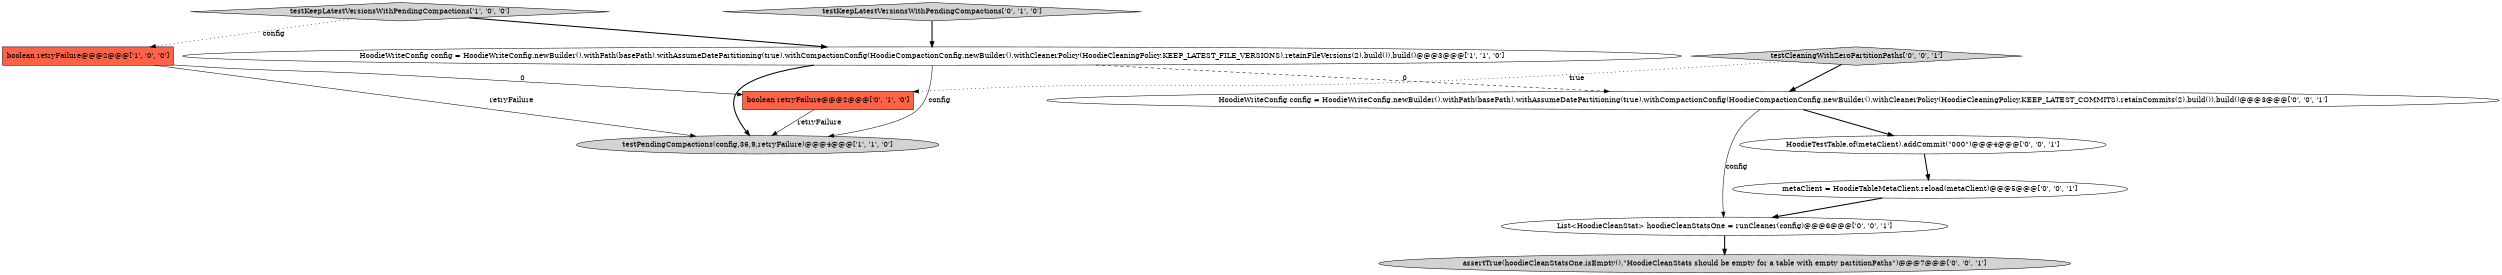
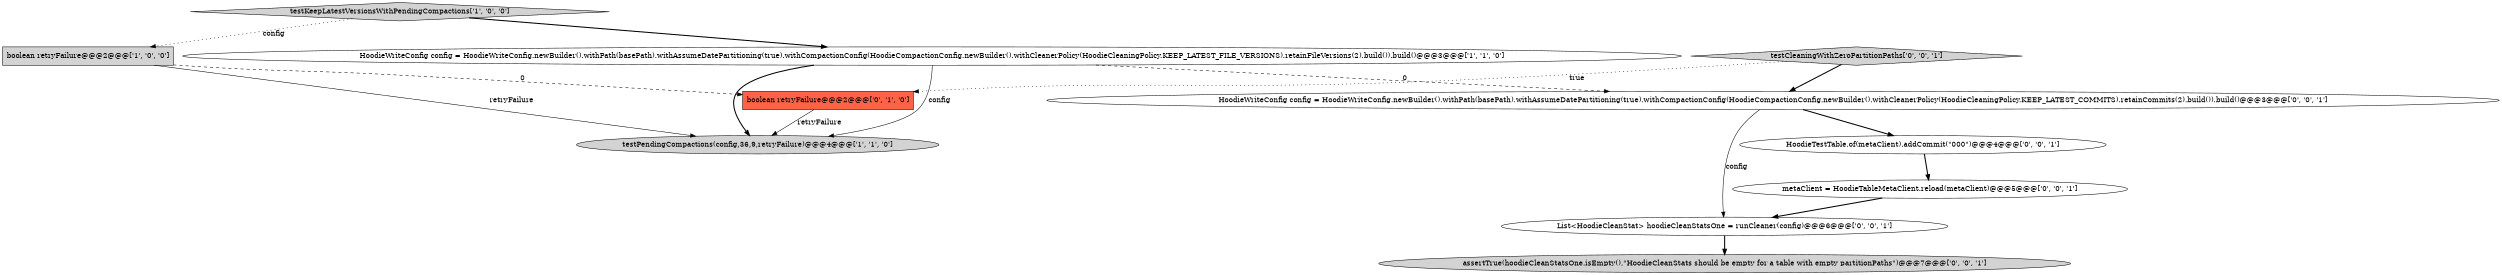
(932, 12) -> none
(88, 56) -> (88, 56)
(455, 78) -> (455, 78)
